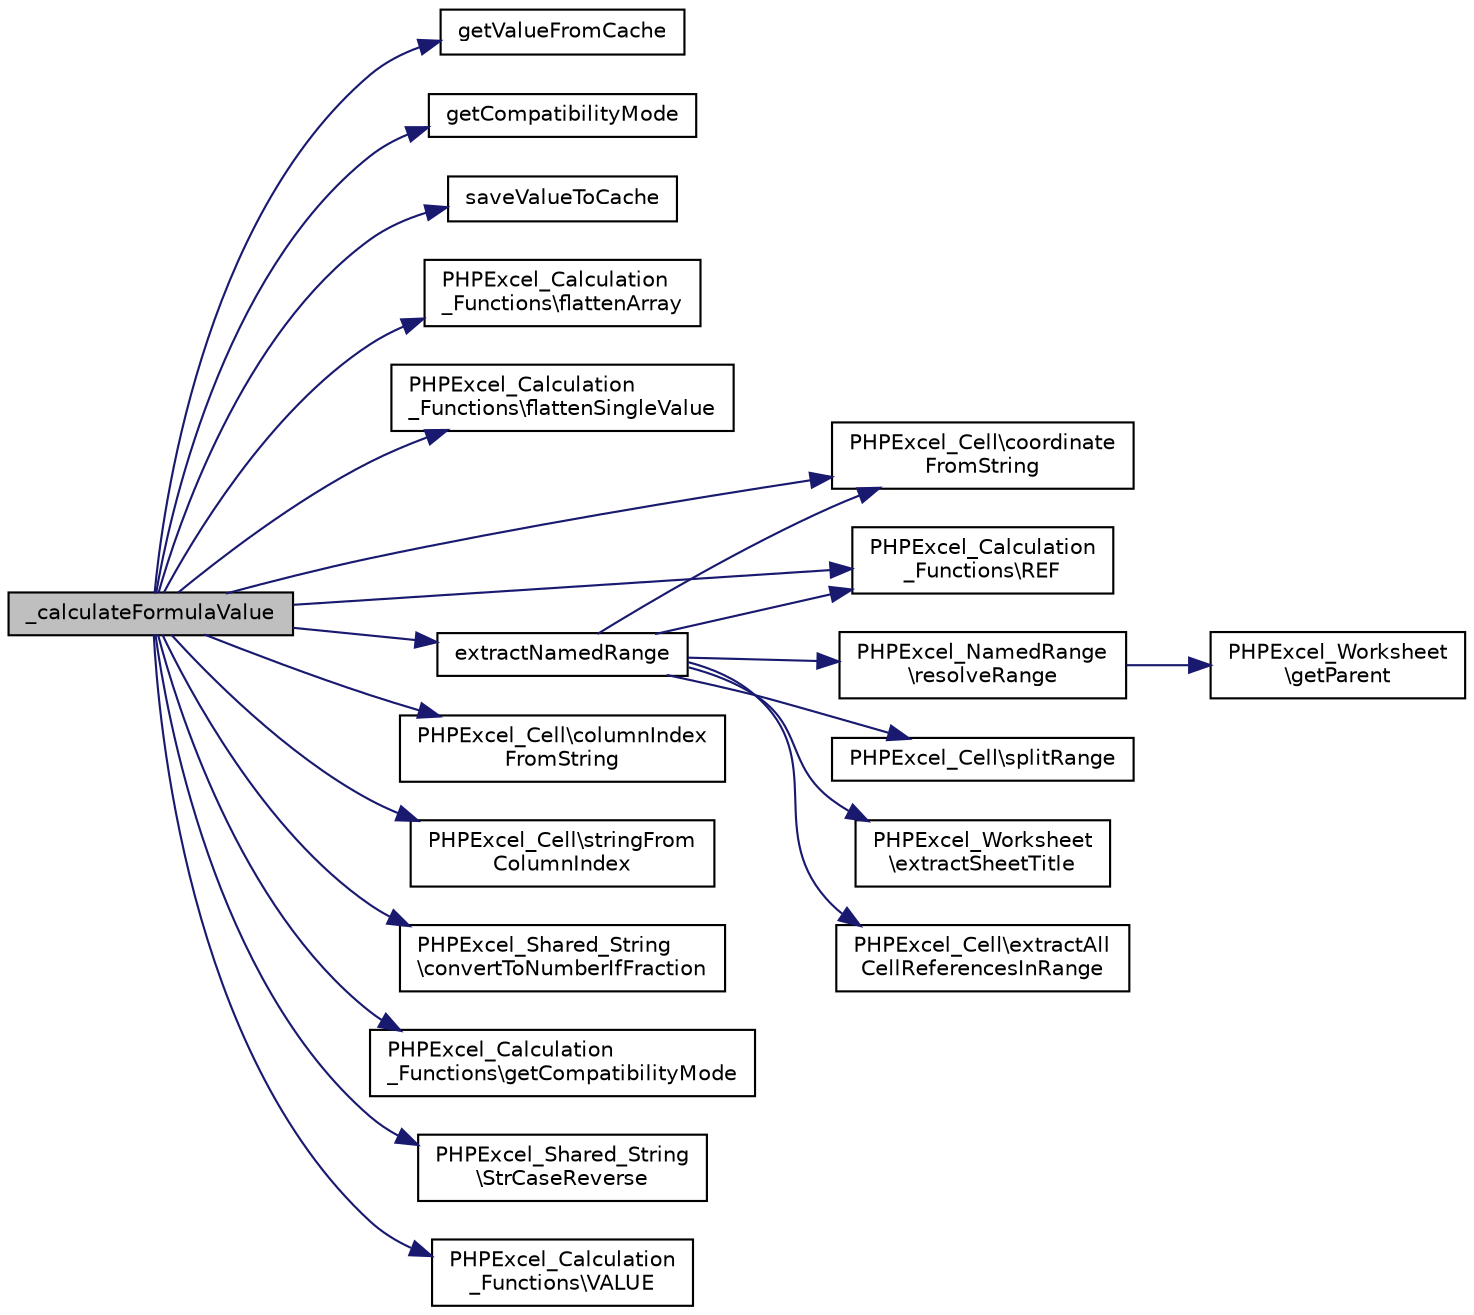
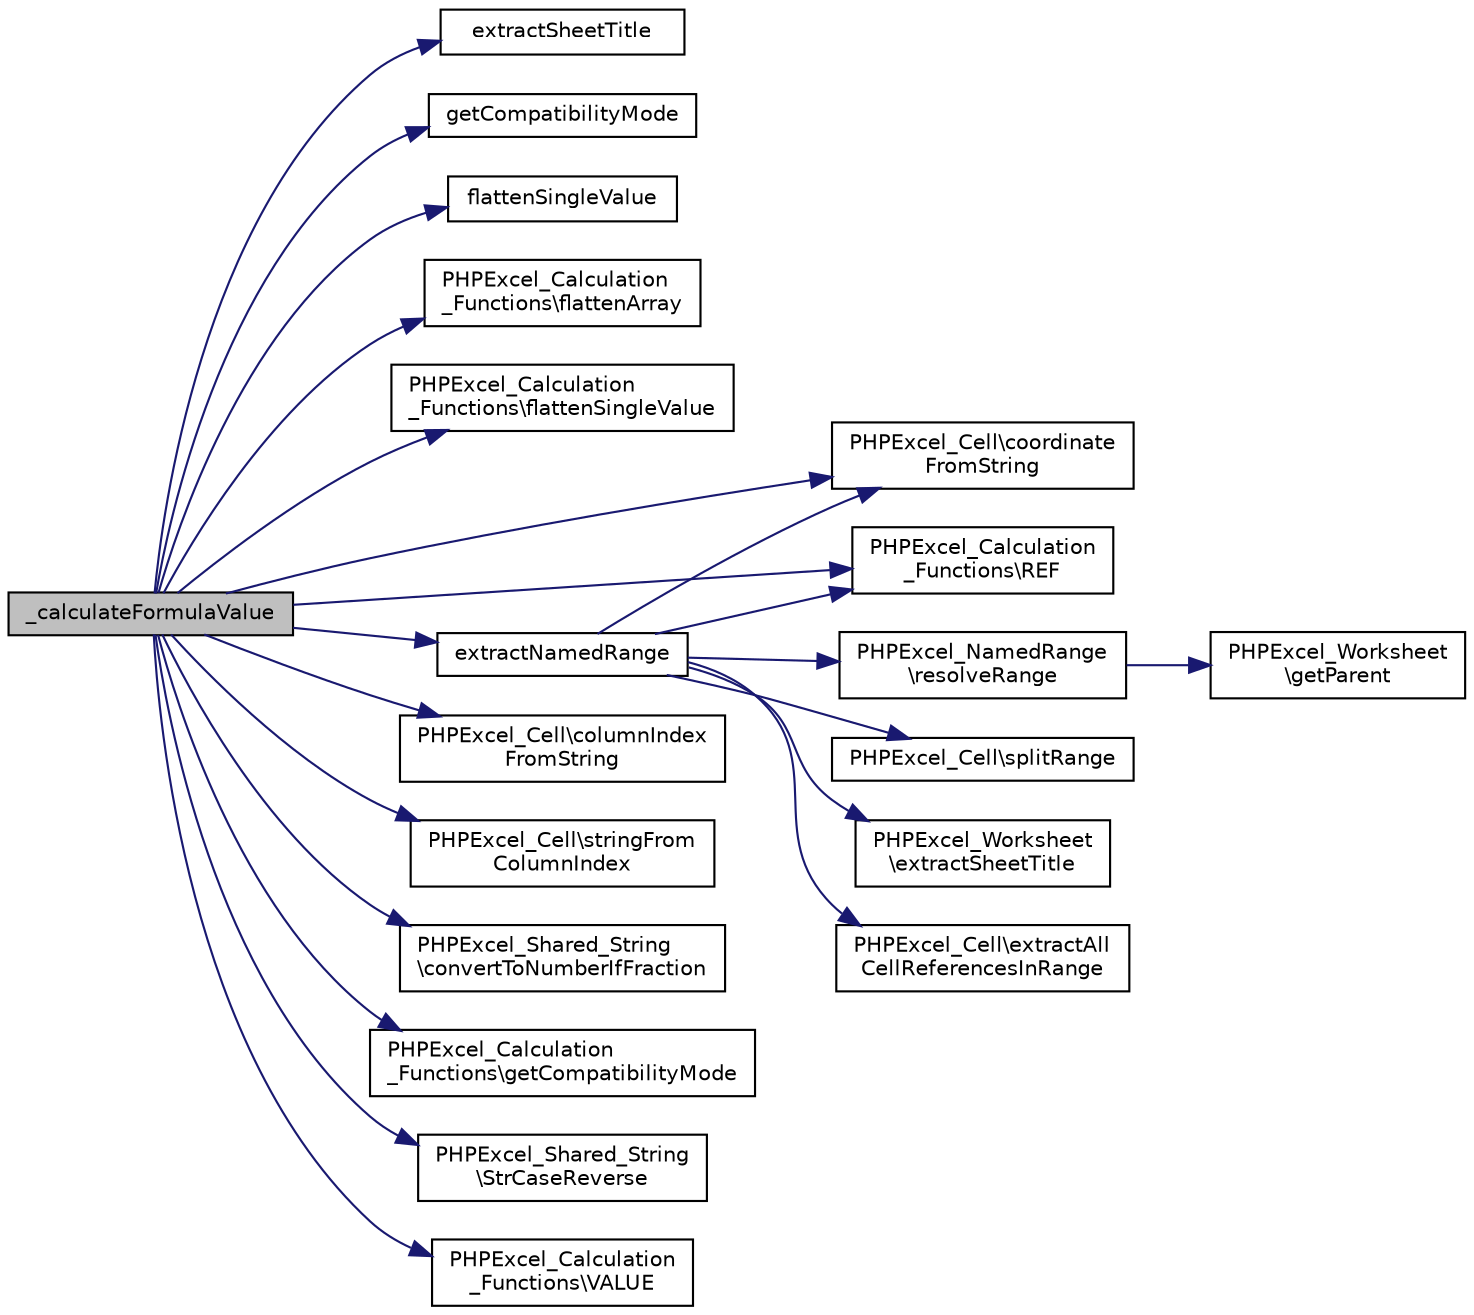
(563, 32) -> (563, 32)
(563, 199) -> (563, 199)
